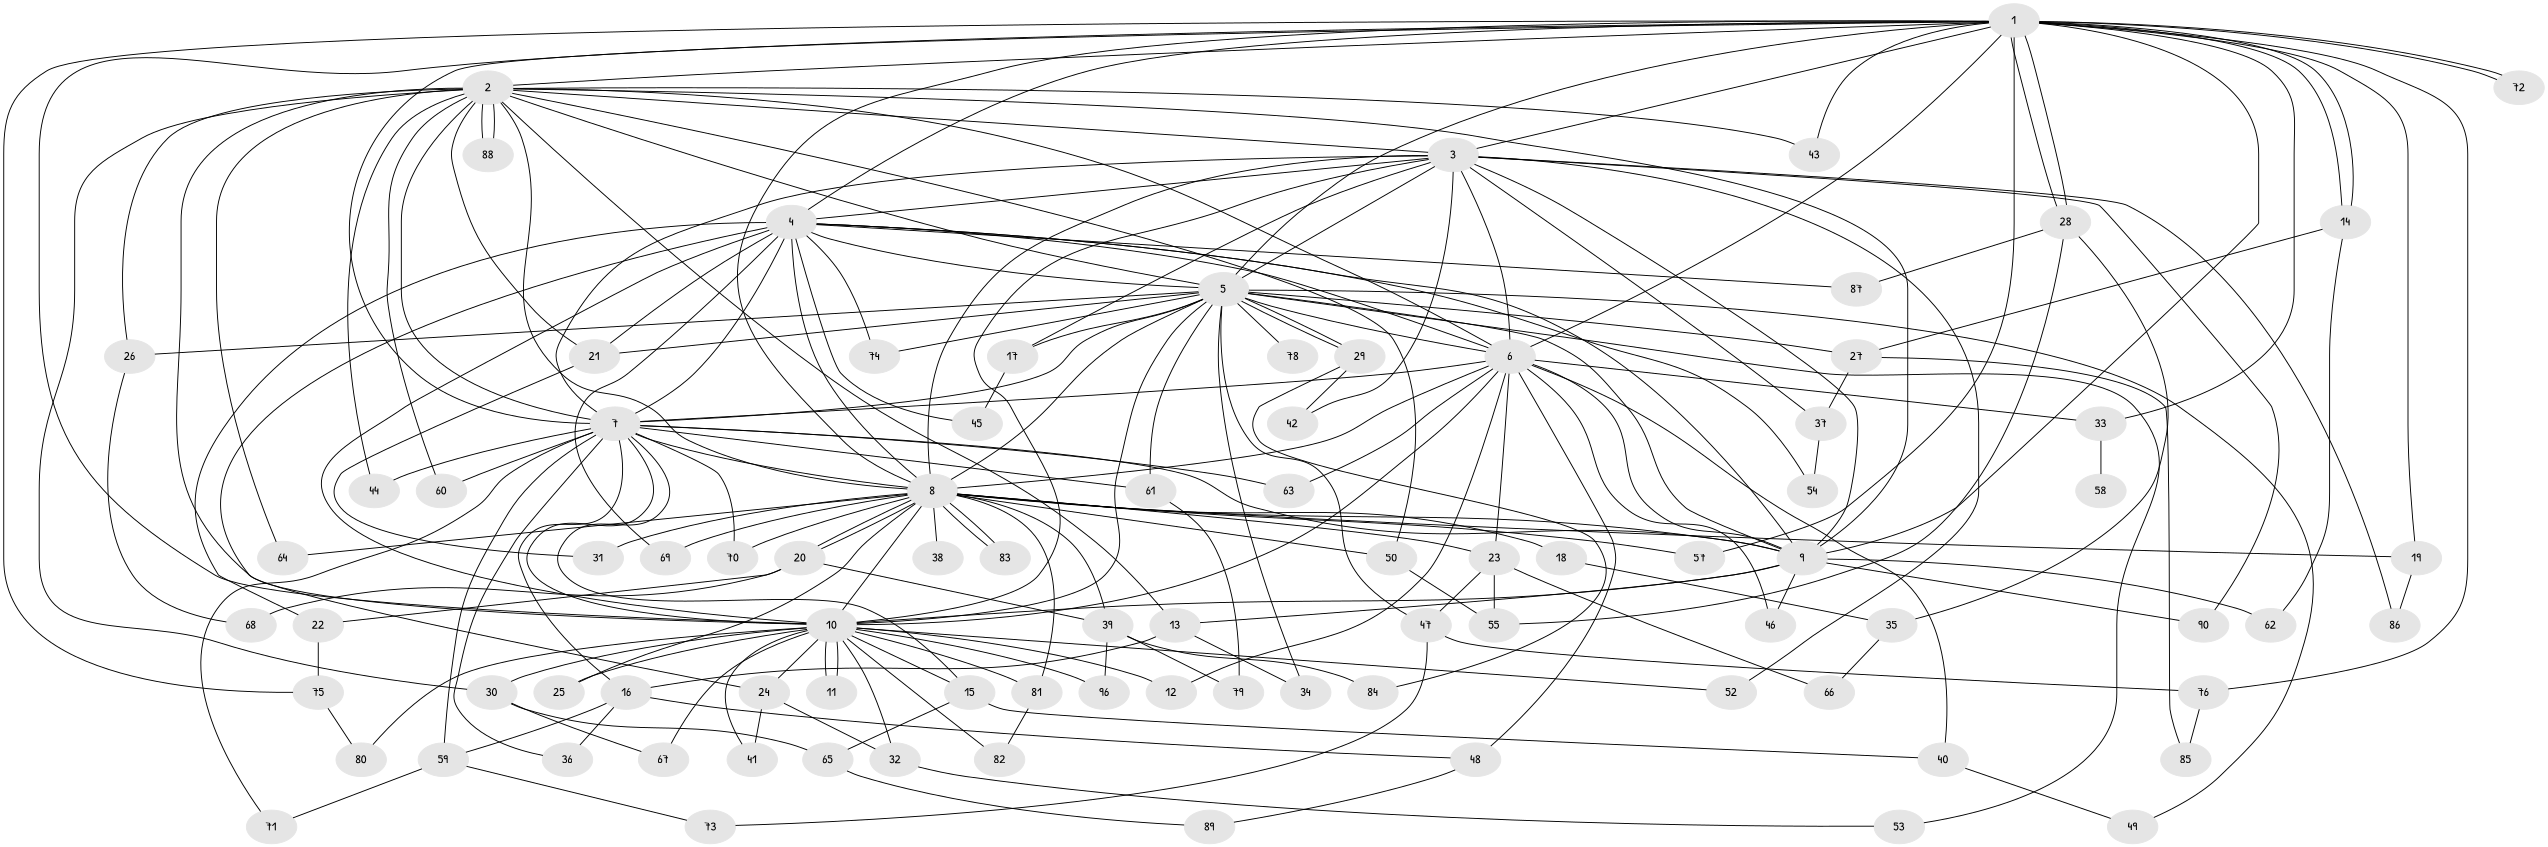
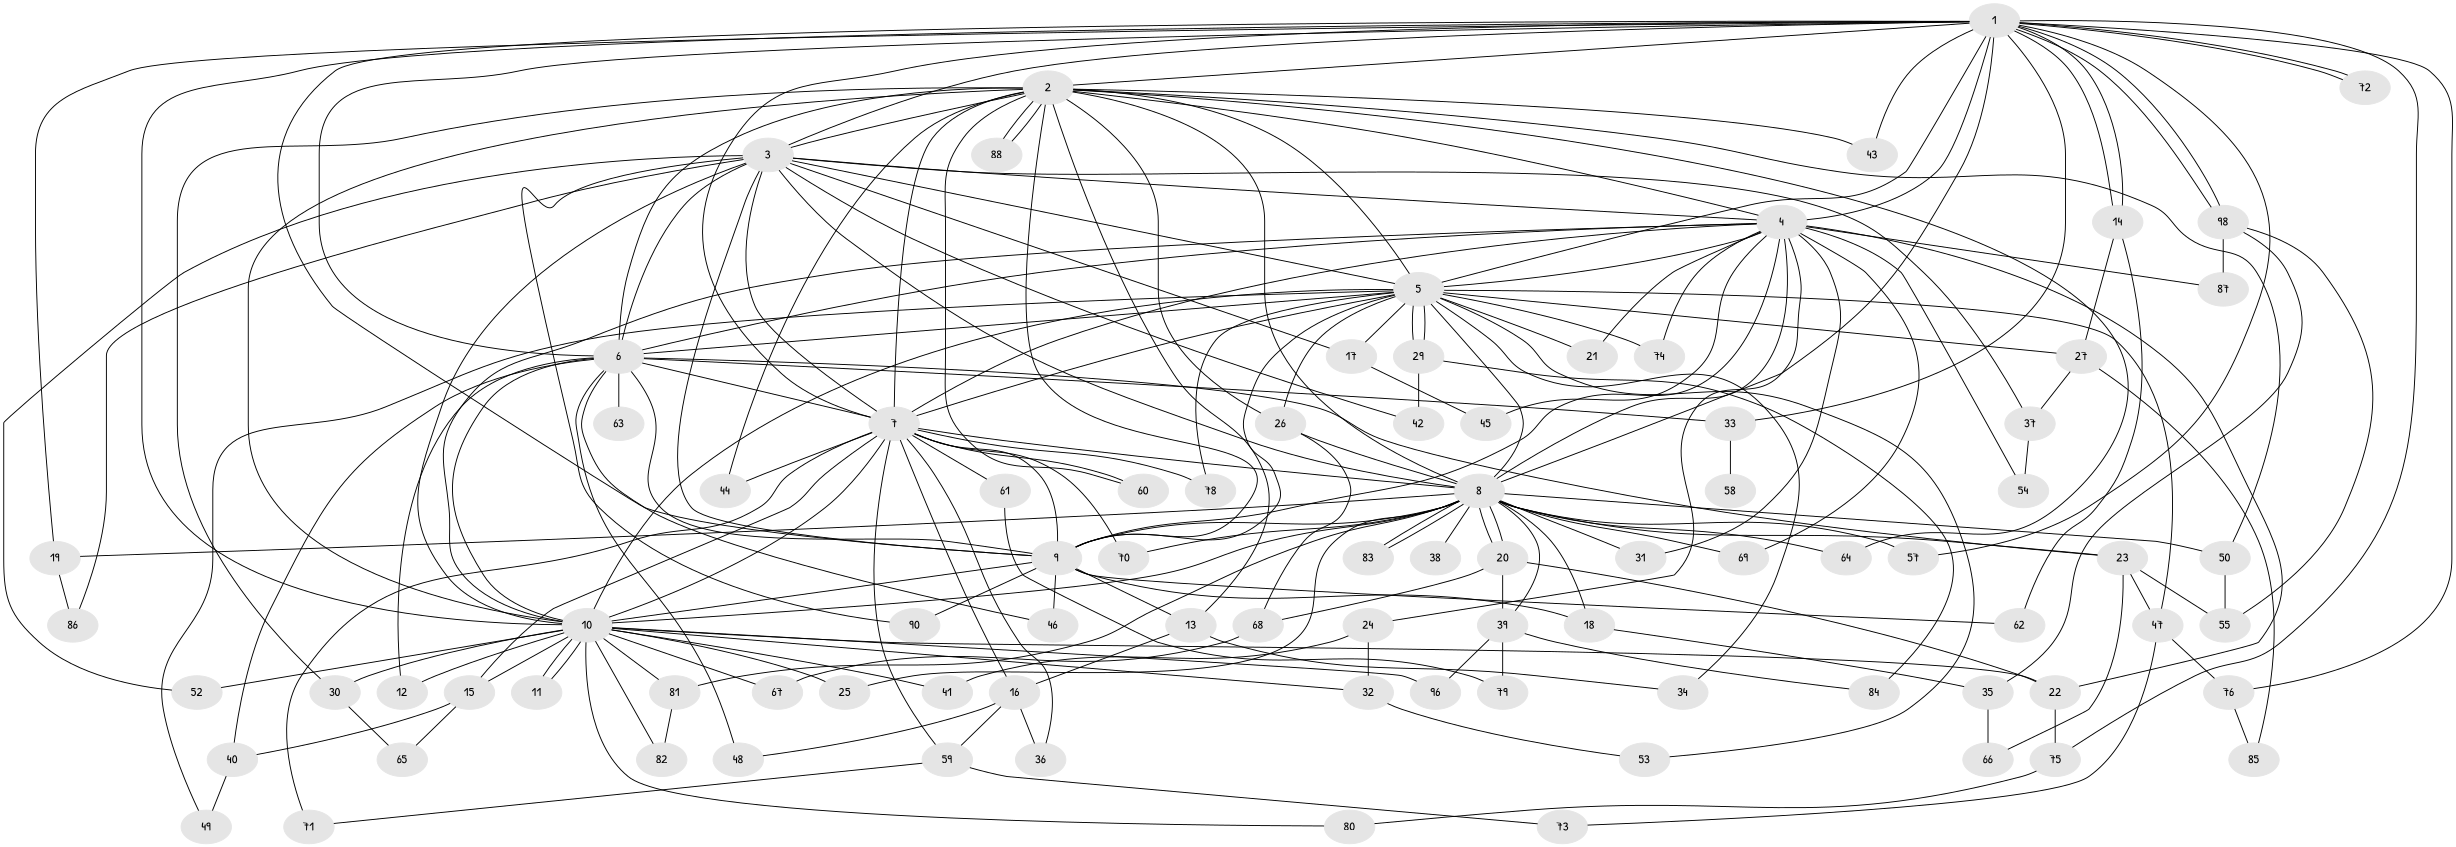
(2065, 222) -> (2223, 222)
(479, 238) -> (1418, 139)
(1166, 384) -> none
(954, 445) -> (1028, 449)
(1245, 457) -> (1378, 460)
(336, 483) -> (1817, 427)
none -> (1296, 598)
(798, 659) -> (1361, 649)
(576, 729) -> (906, 659)
(1210, 827) -> none
